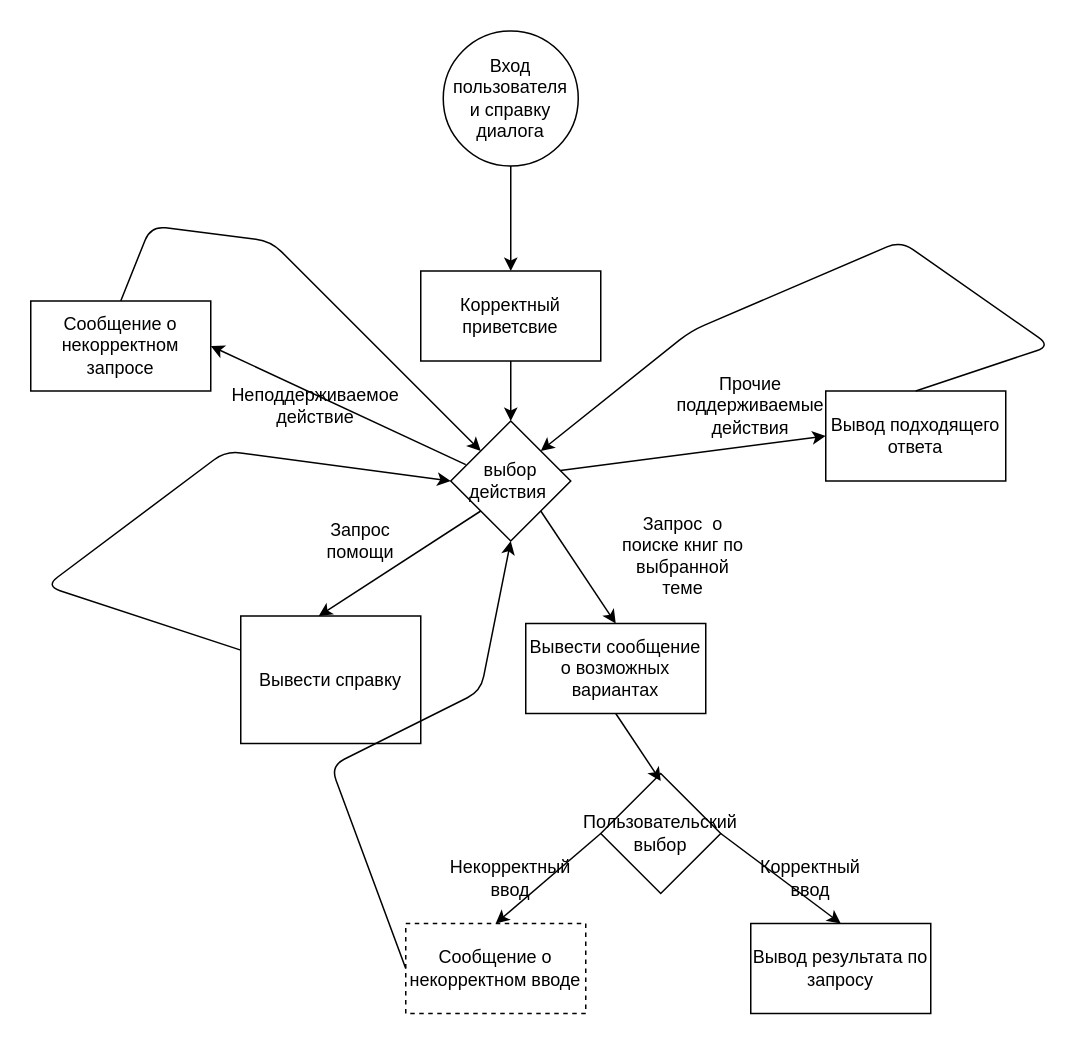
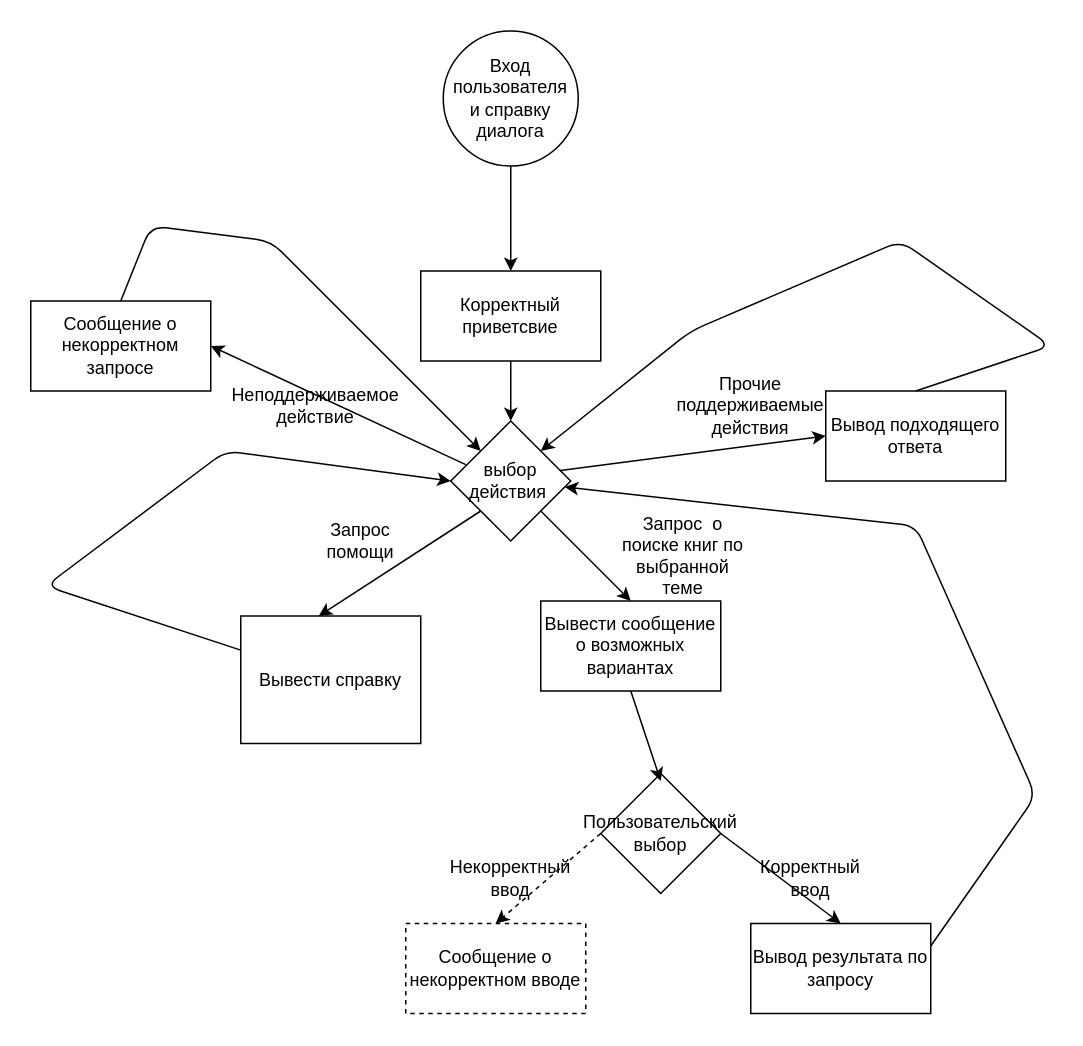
none -> (943, 588)
(616, 668) -> (631, 646)
(373, 745) -> none
(551, 876) -> (551, 876)
